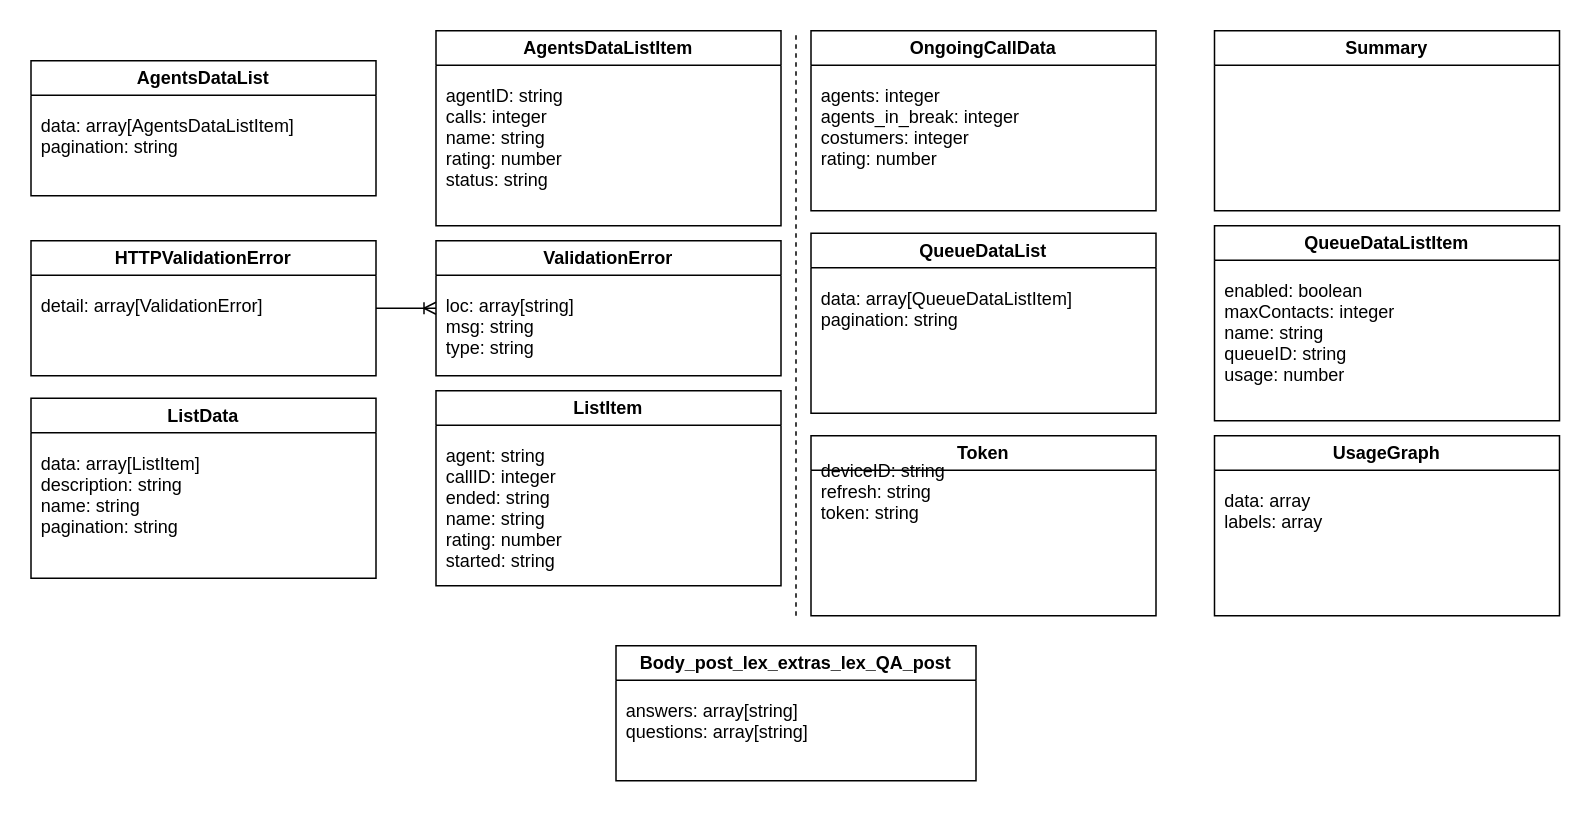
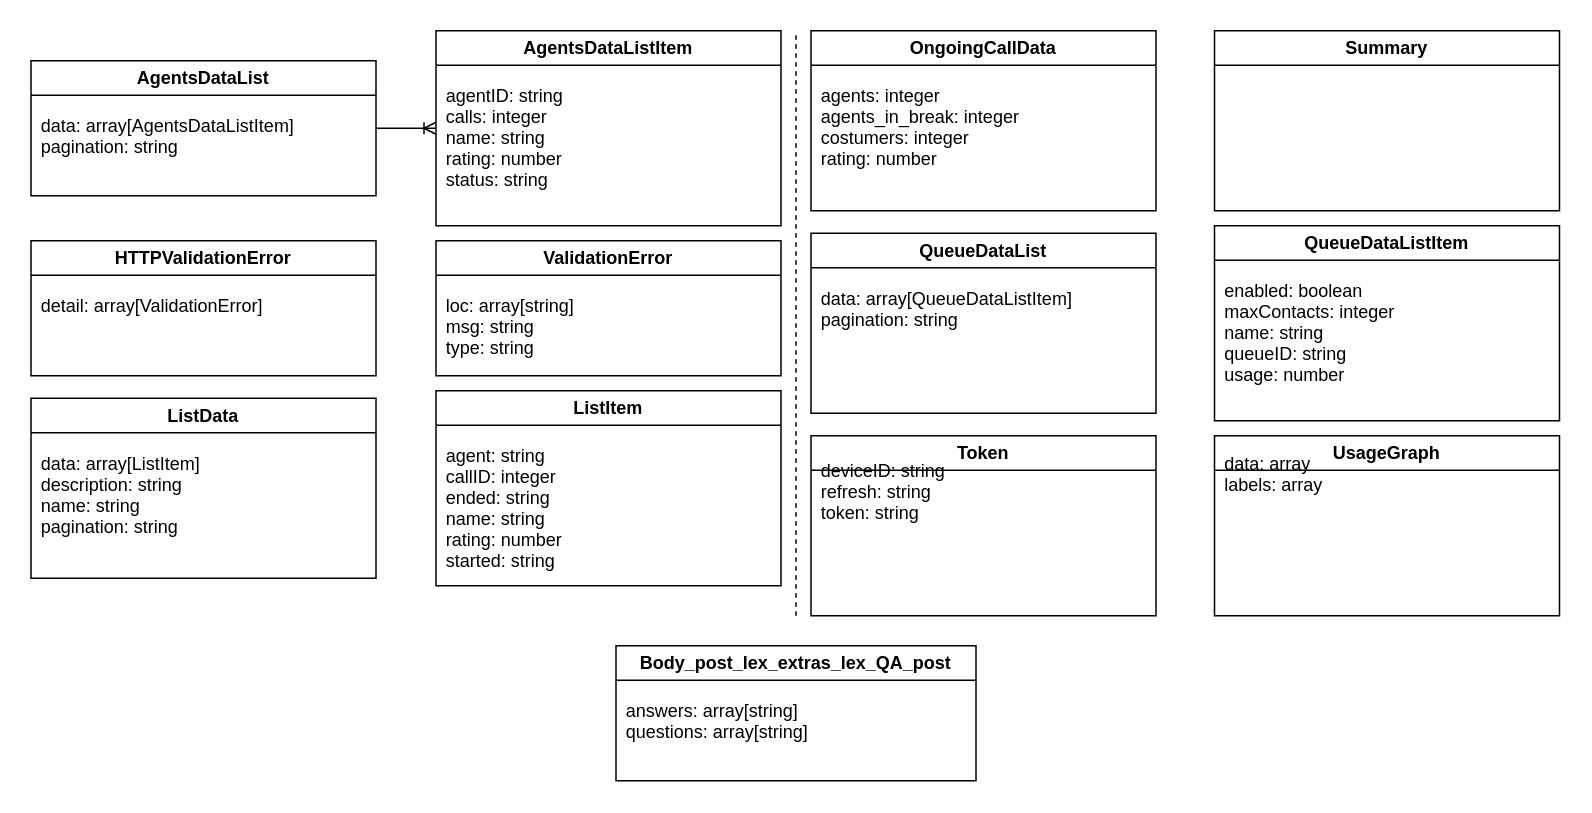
none -> (405, 128)
(405, 308) -> none
(1383, 541) -> (1383, 503)
